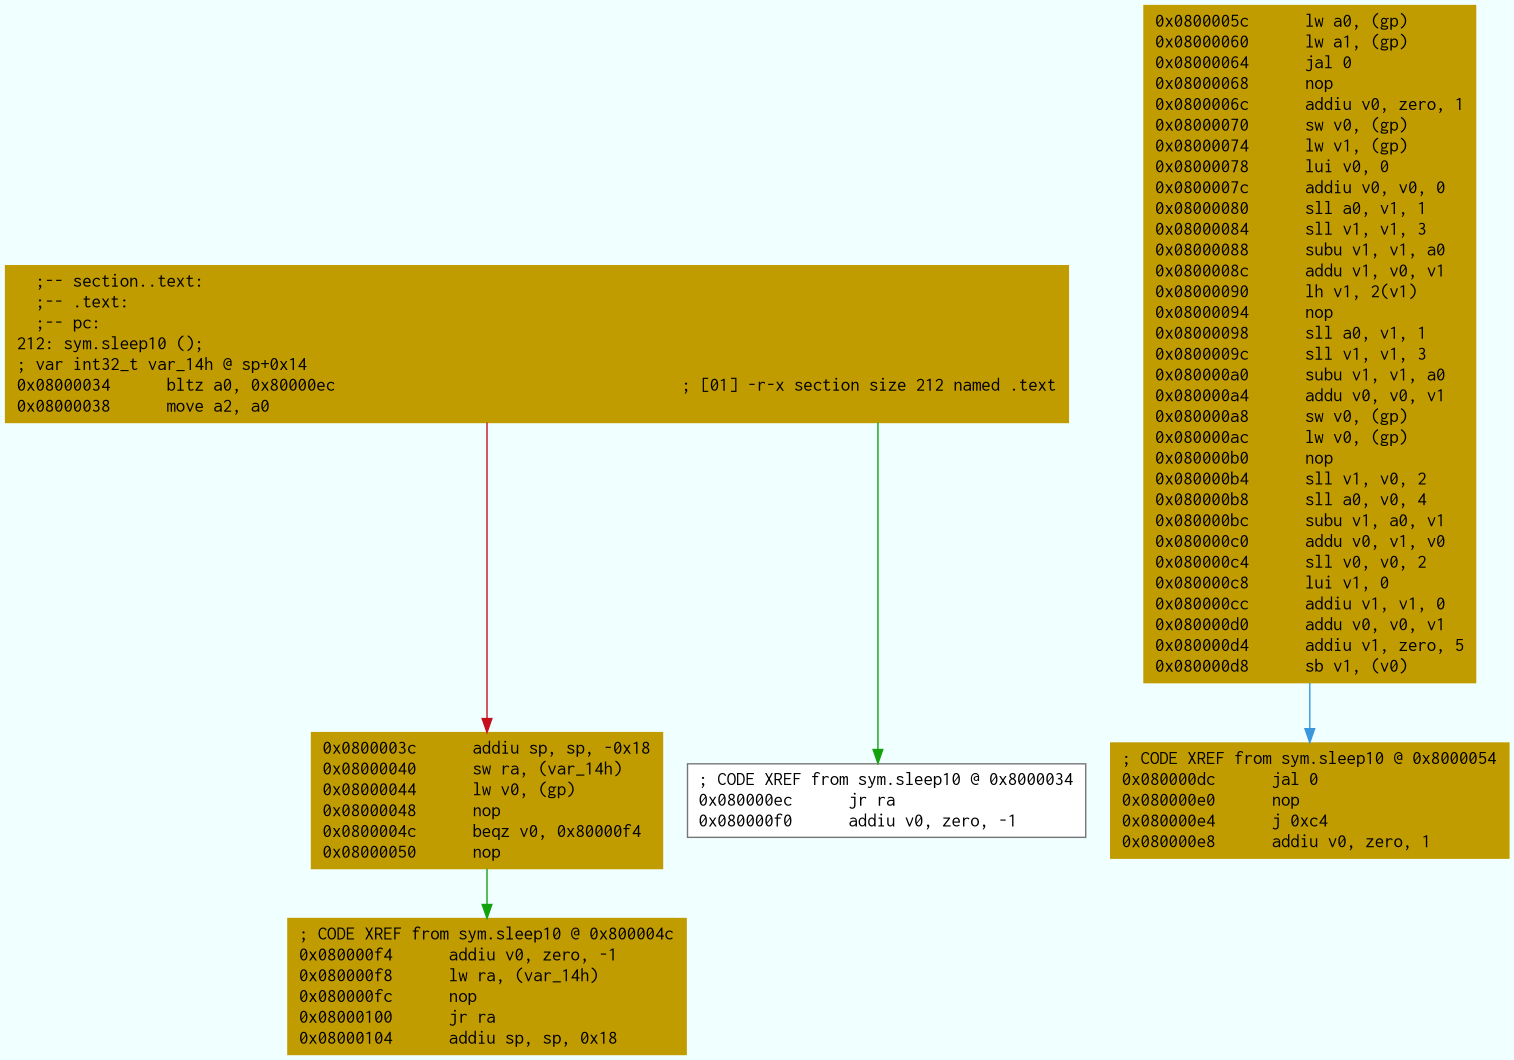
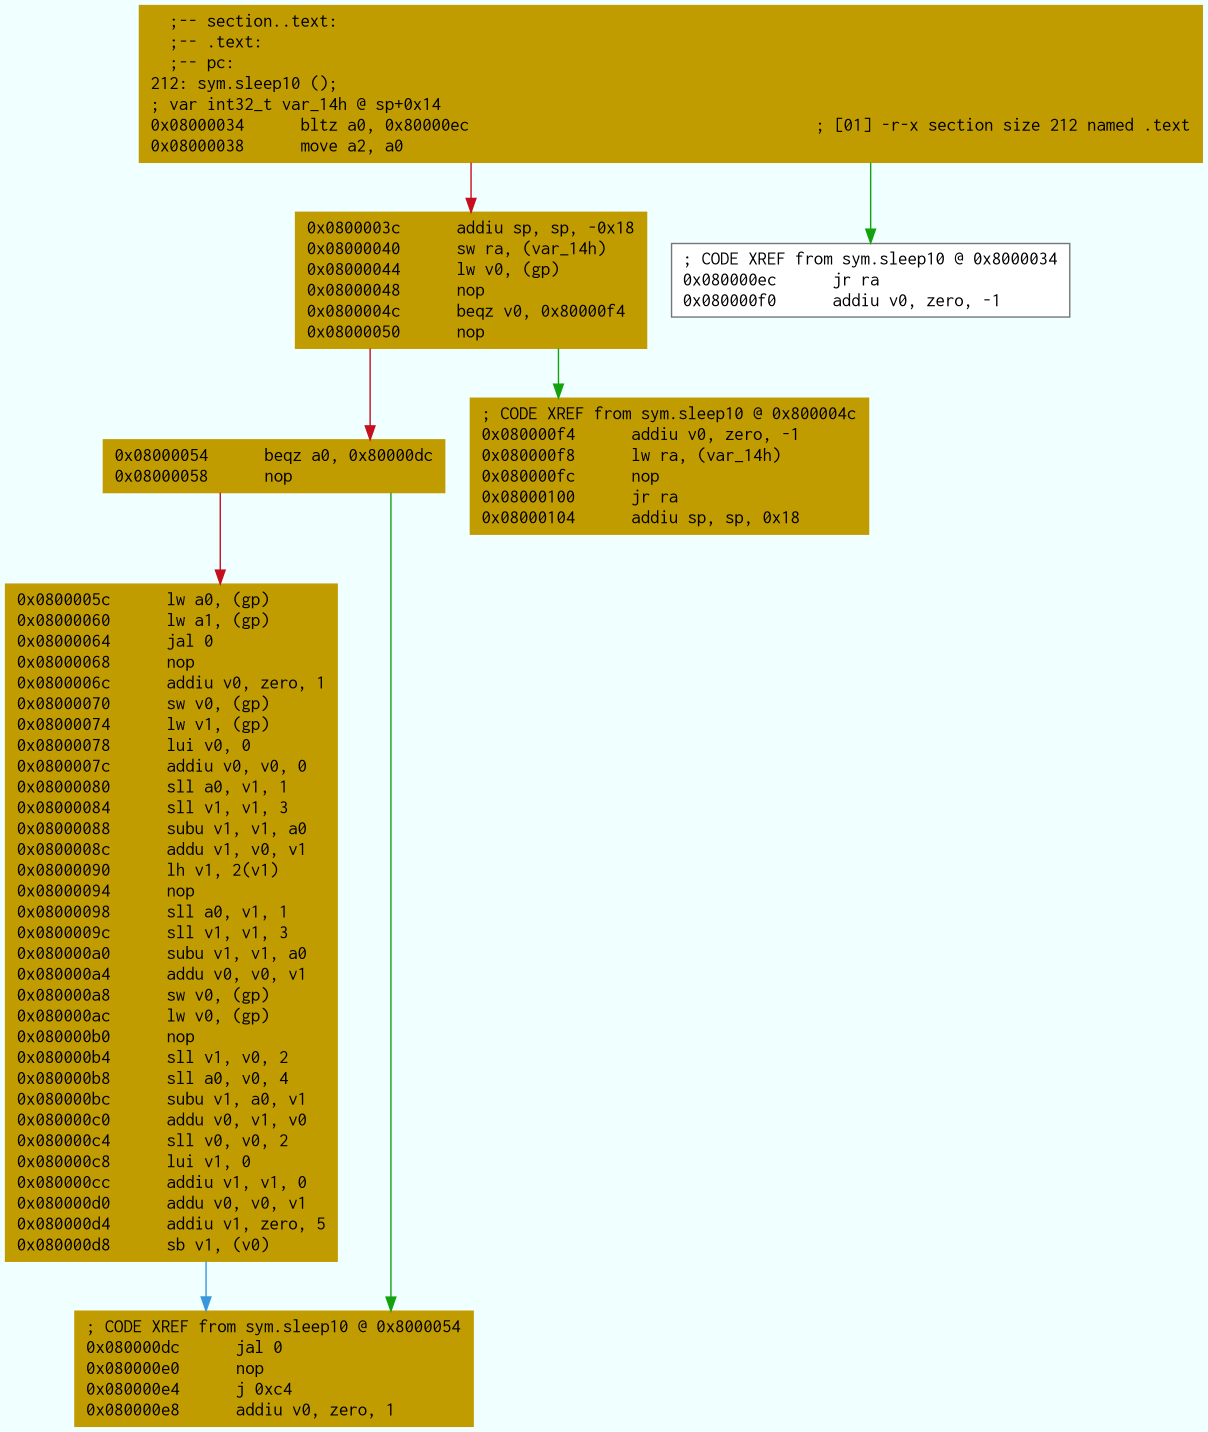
none -> (274, 466)
